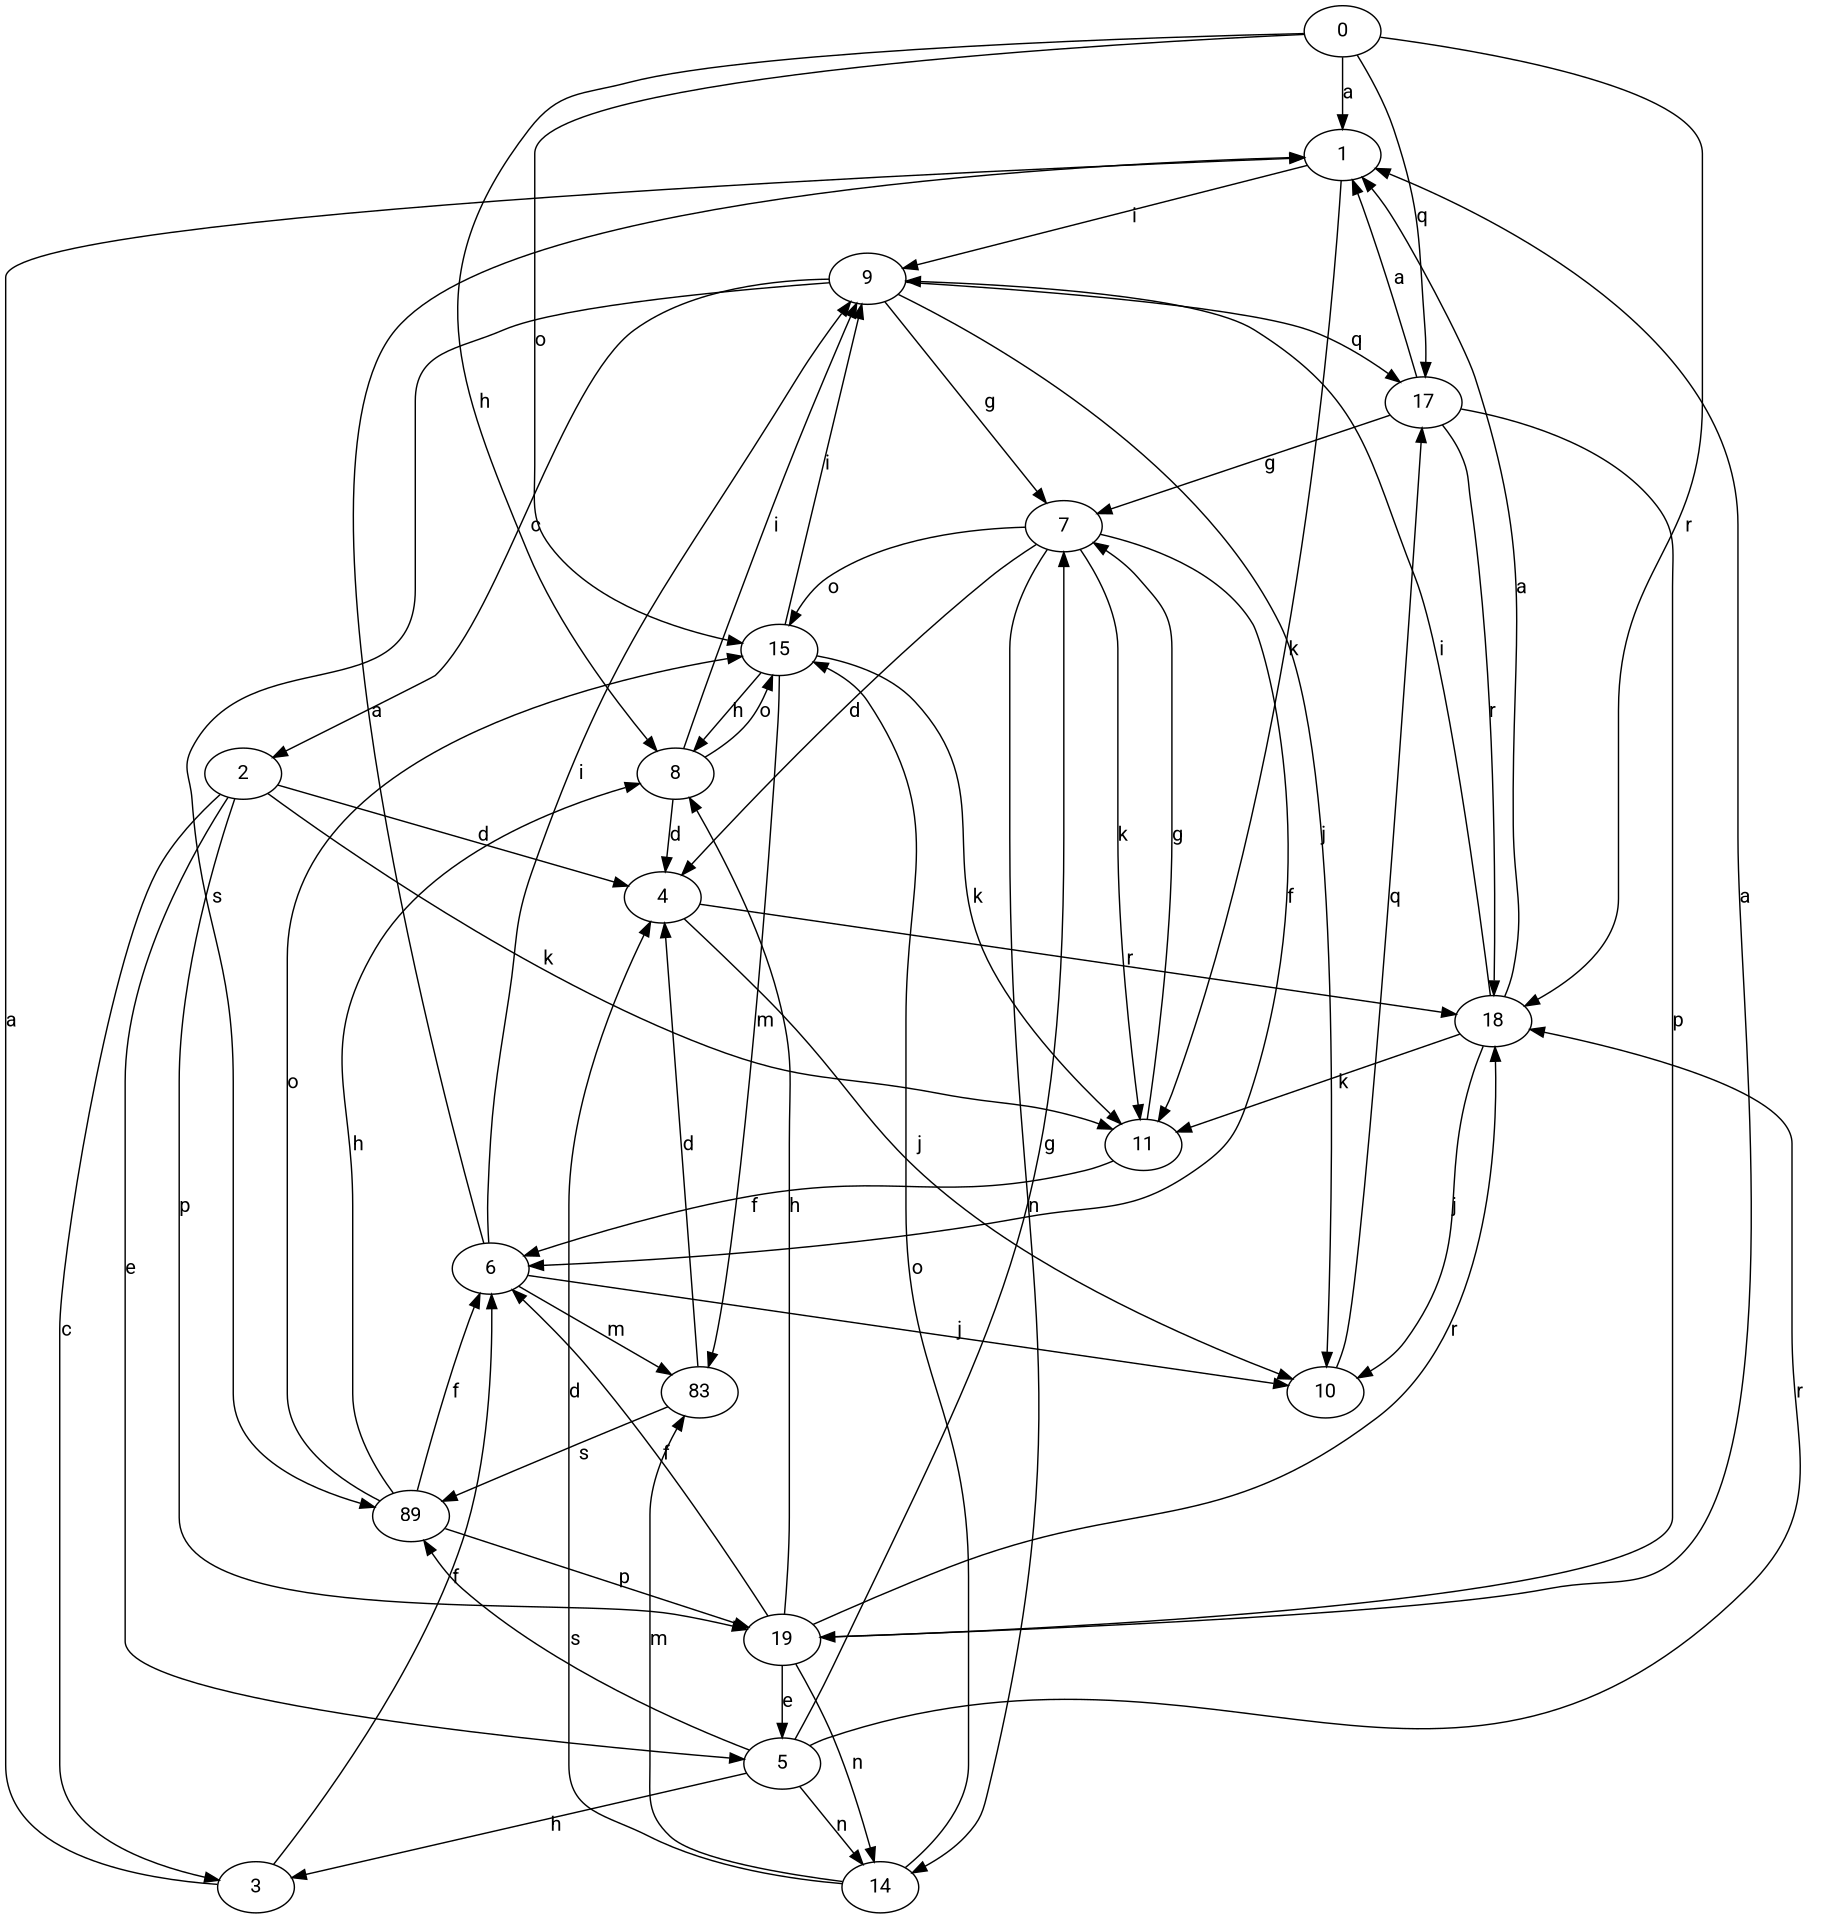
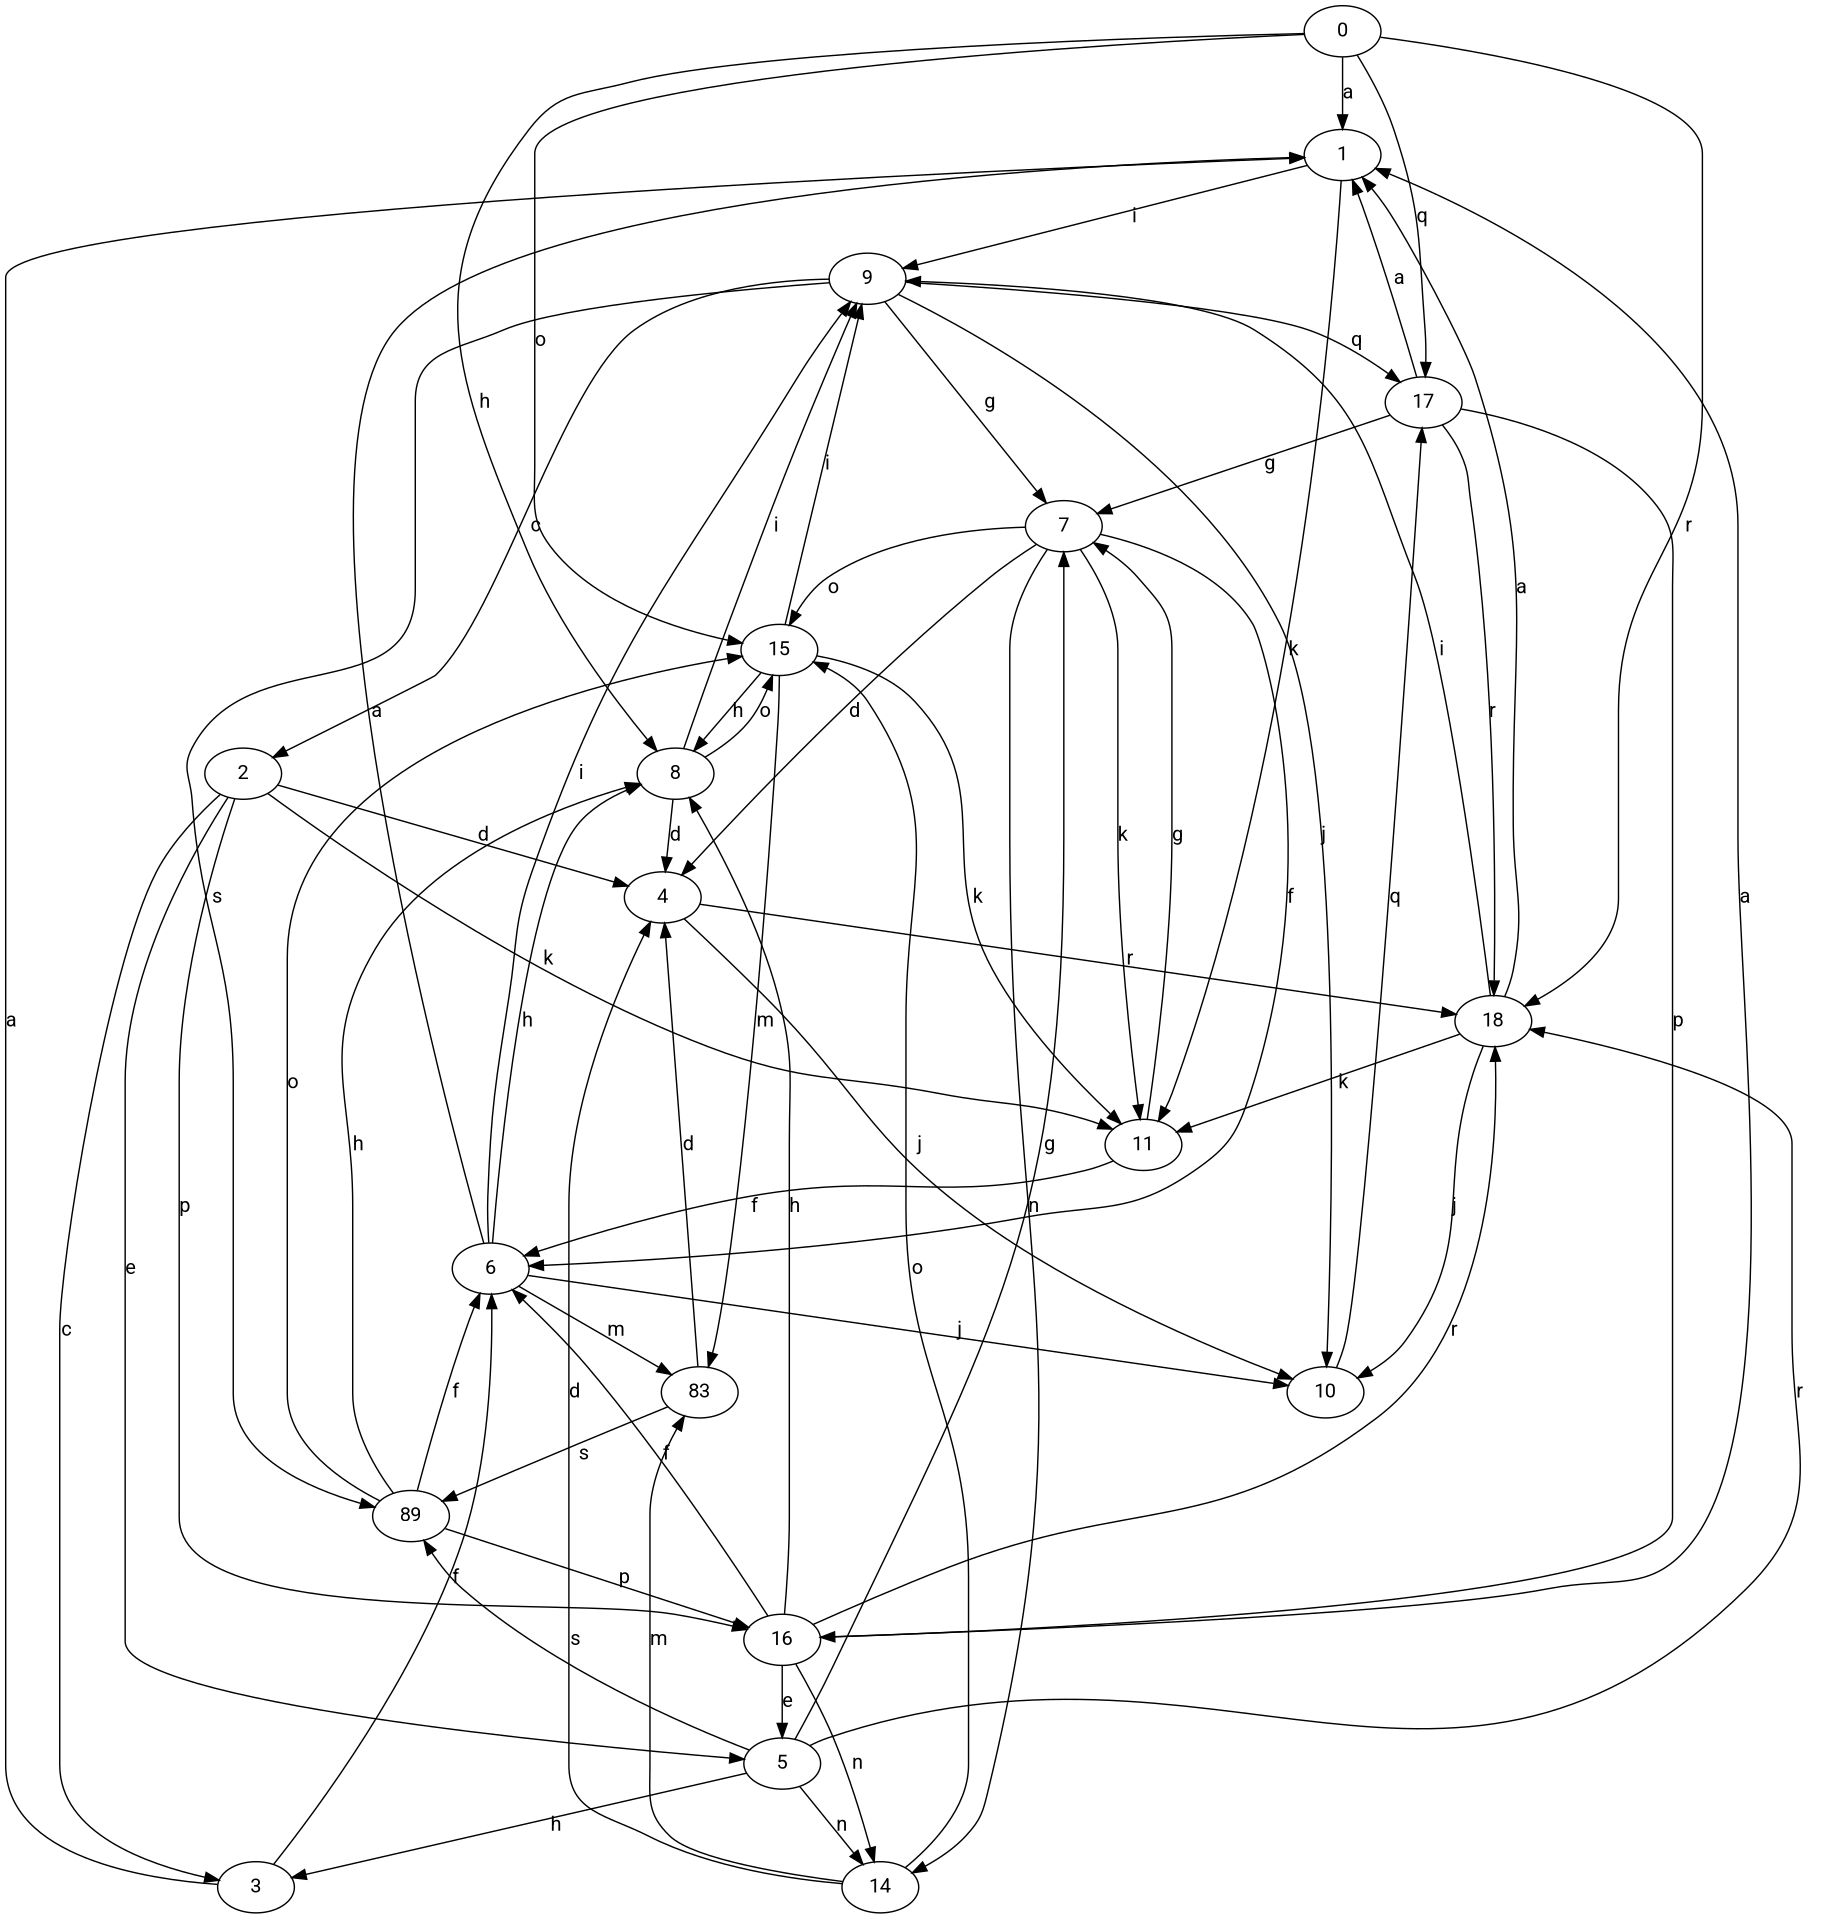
none -> (523, 999)
(782, 1640) -> (782, 1640)
